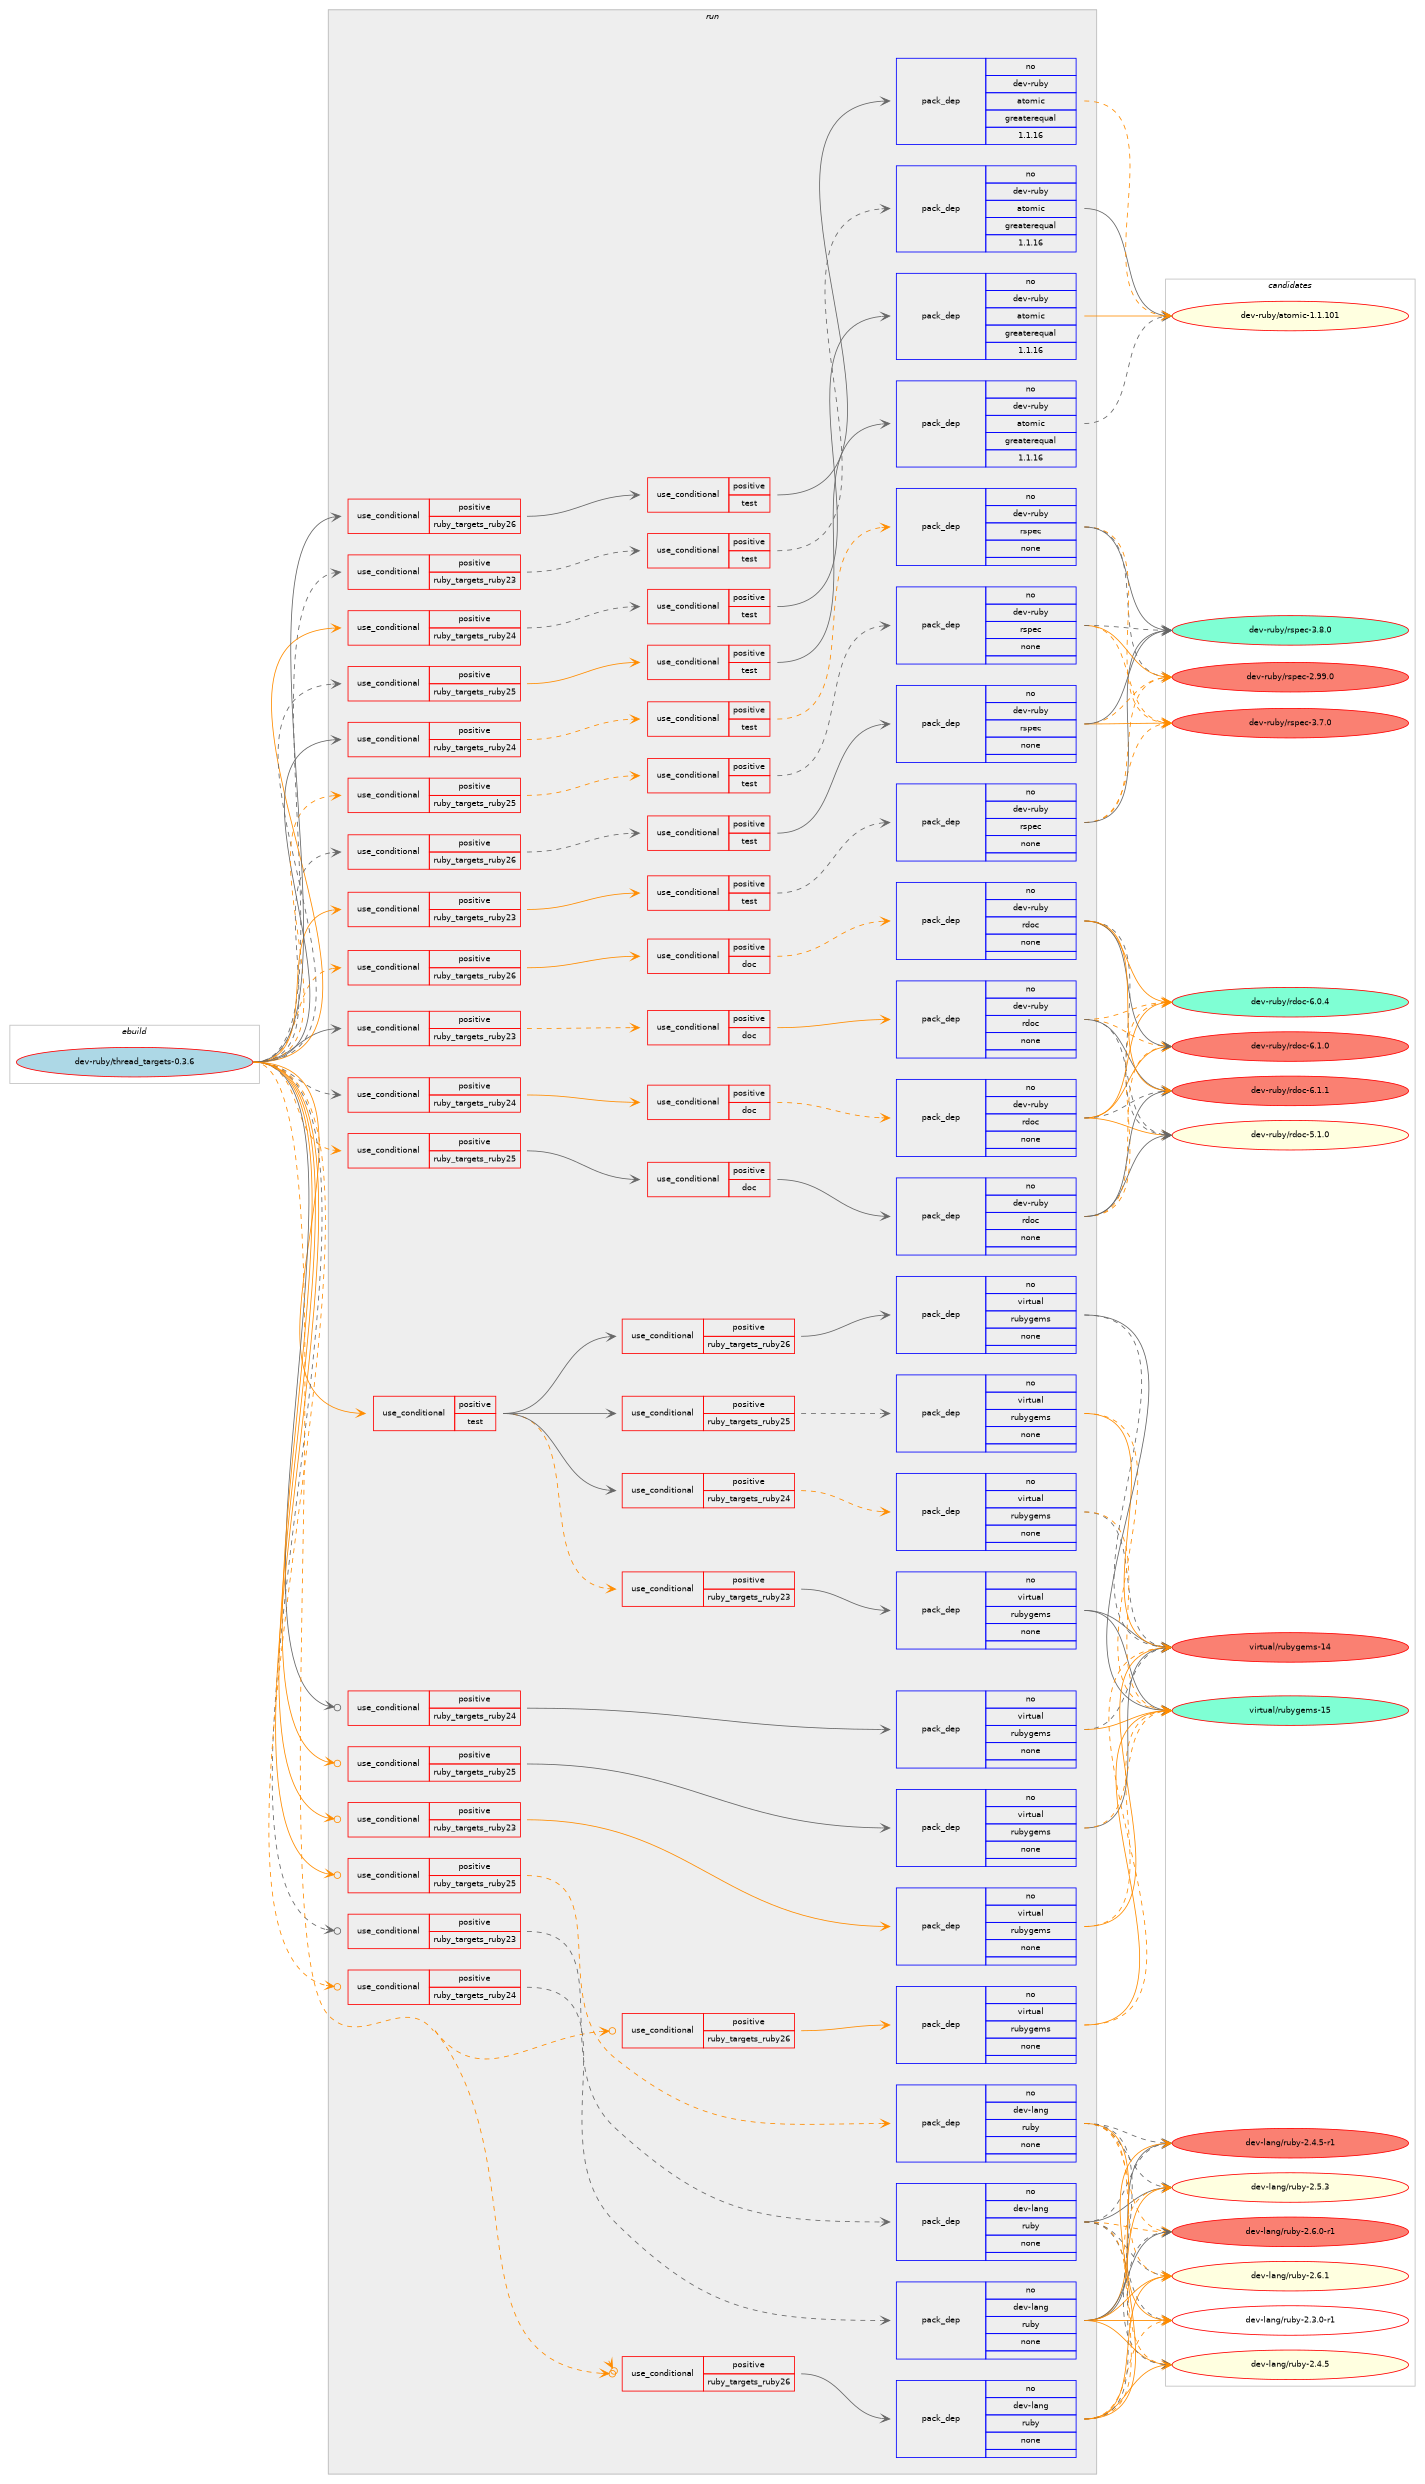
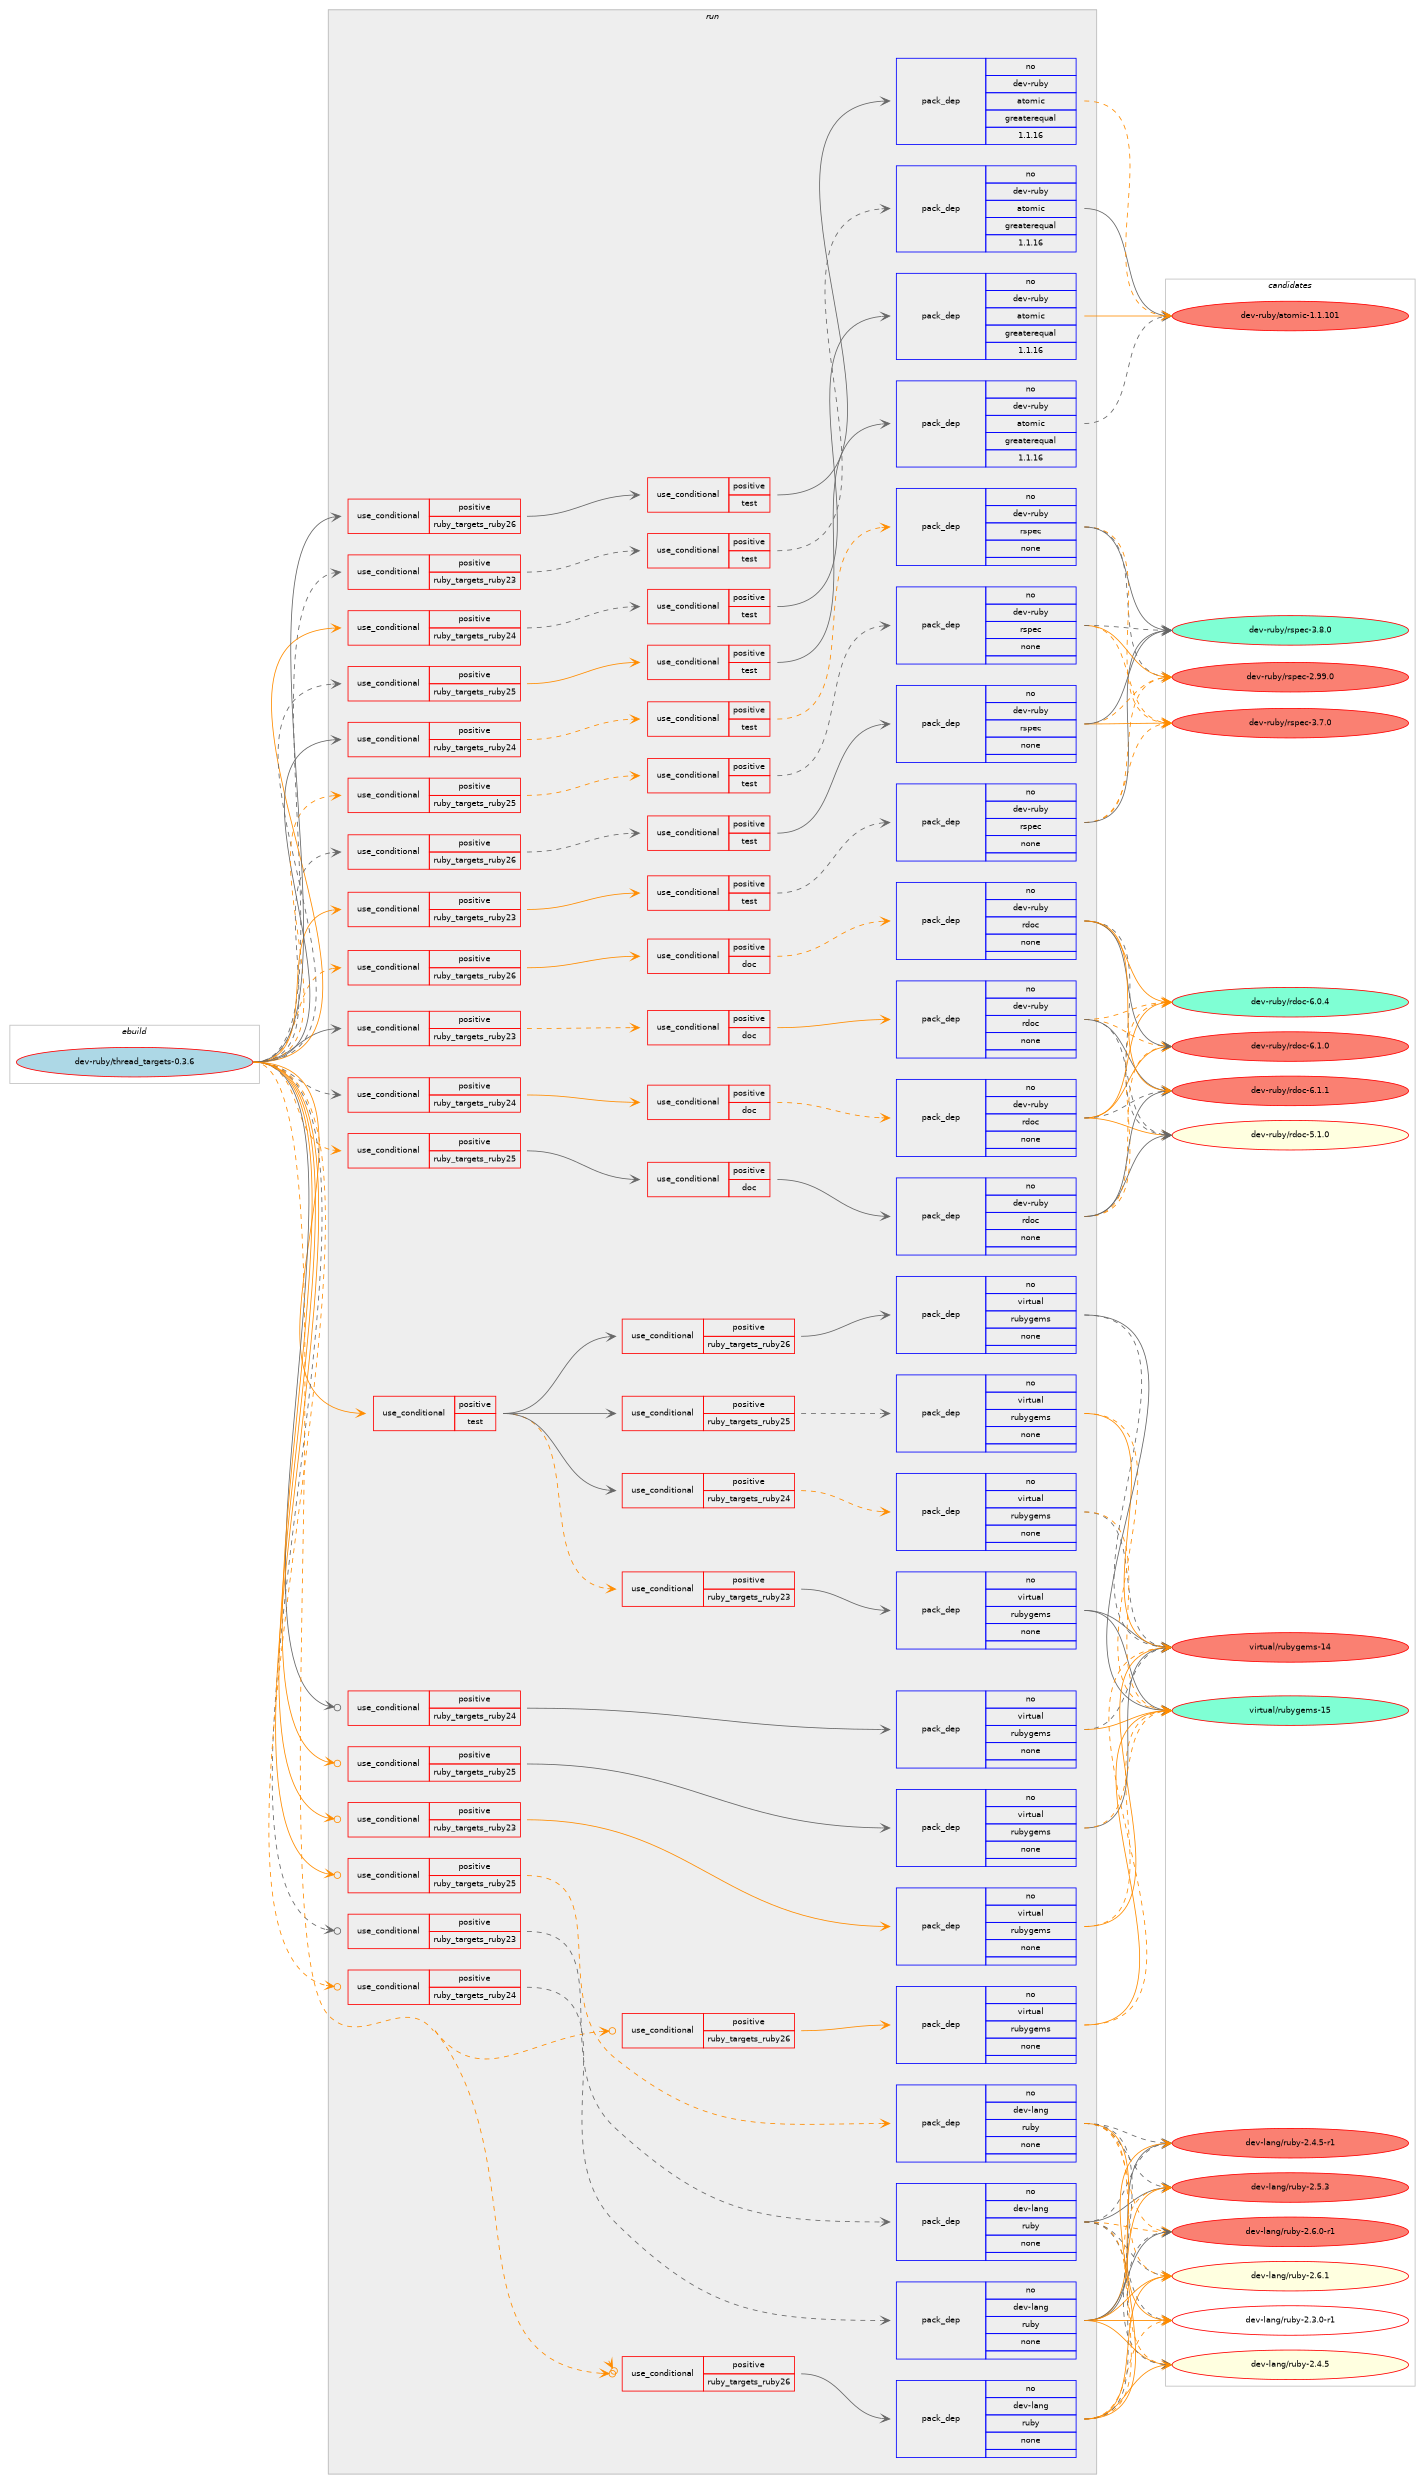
(1290, 316) -> (1290, 316)
(1290, 2188) -> (1290, 2188)
